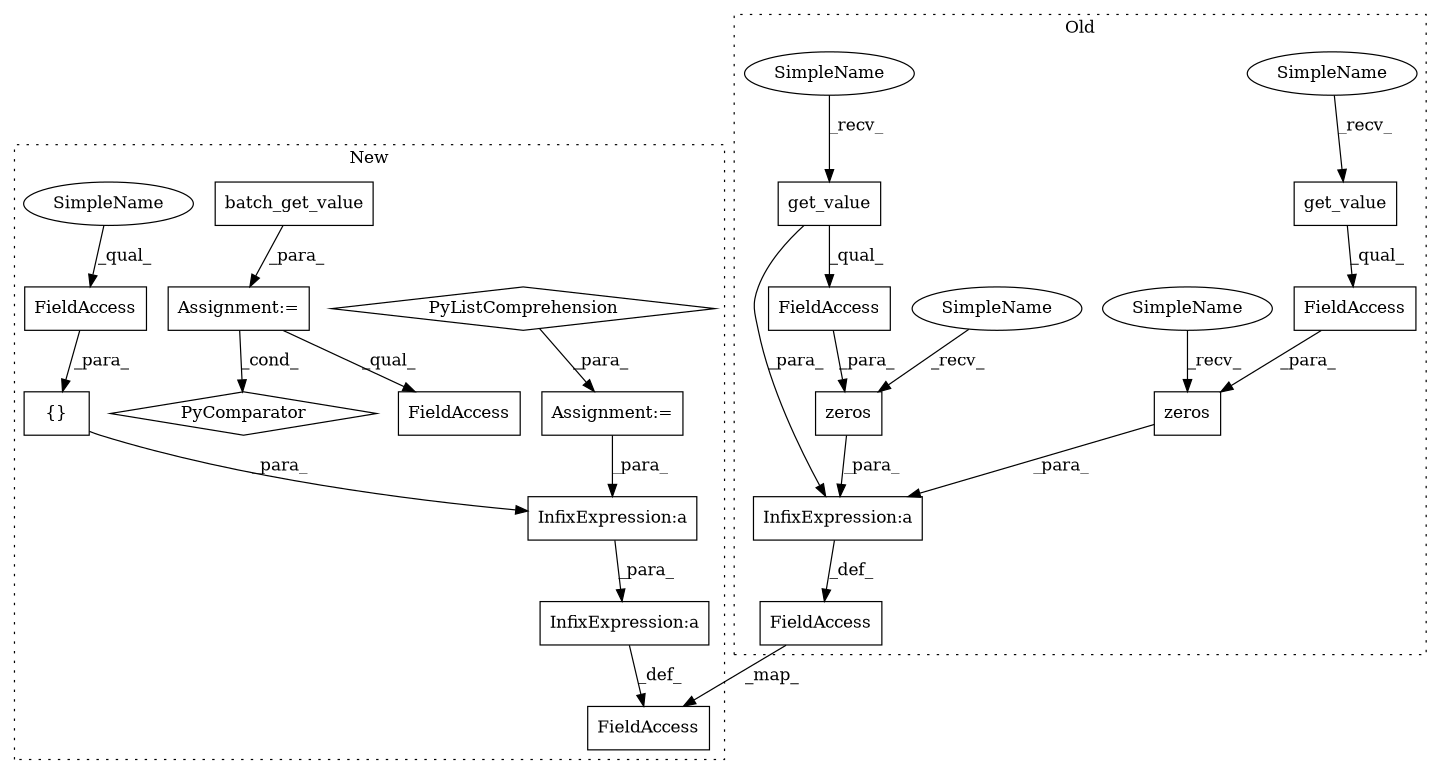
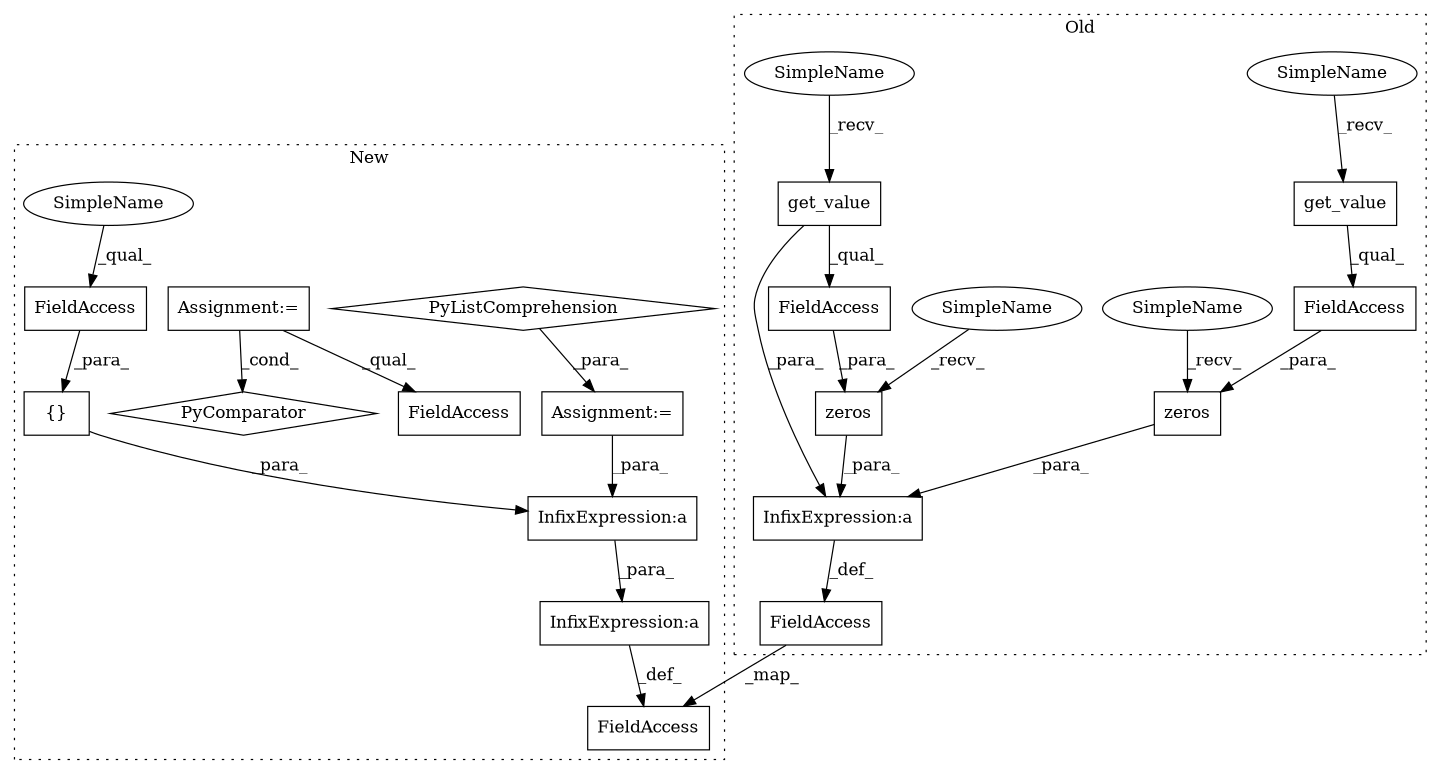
(294, 204) -> none
